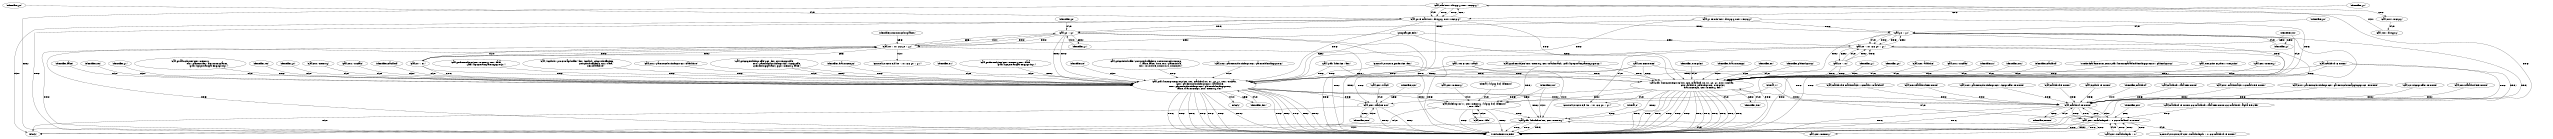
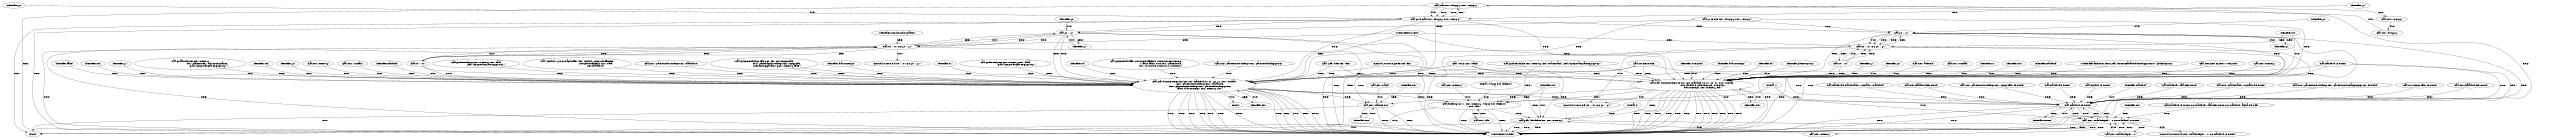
(1407, 33) -> (1407, 33)
(1564, 97) -> (1564, 97)
